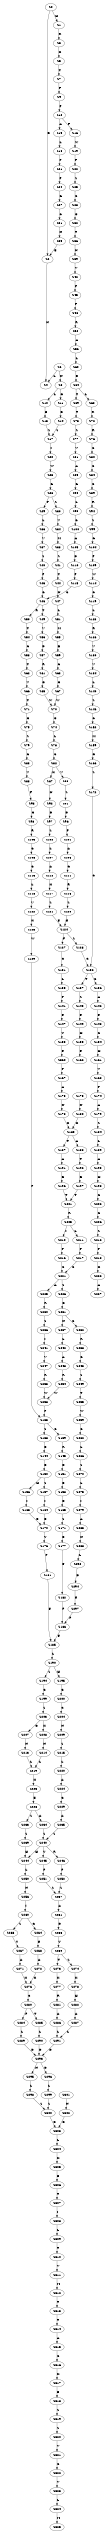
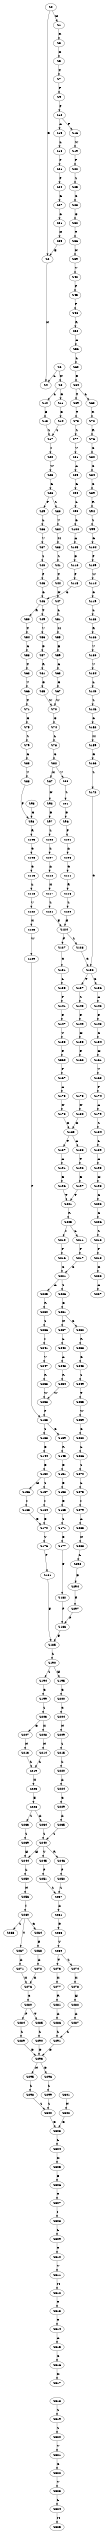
(29, 792) -> (21, 801)
(15, 1941) -> (23, 1932)
(57, 2391) -> none
